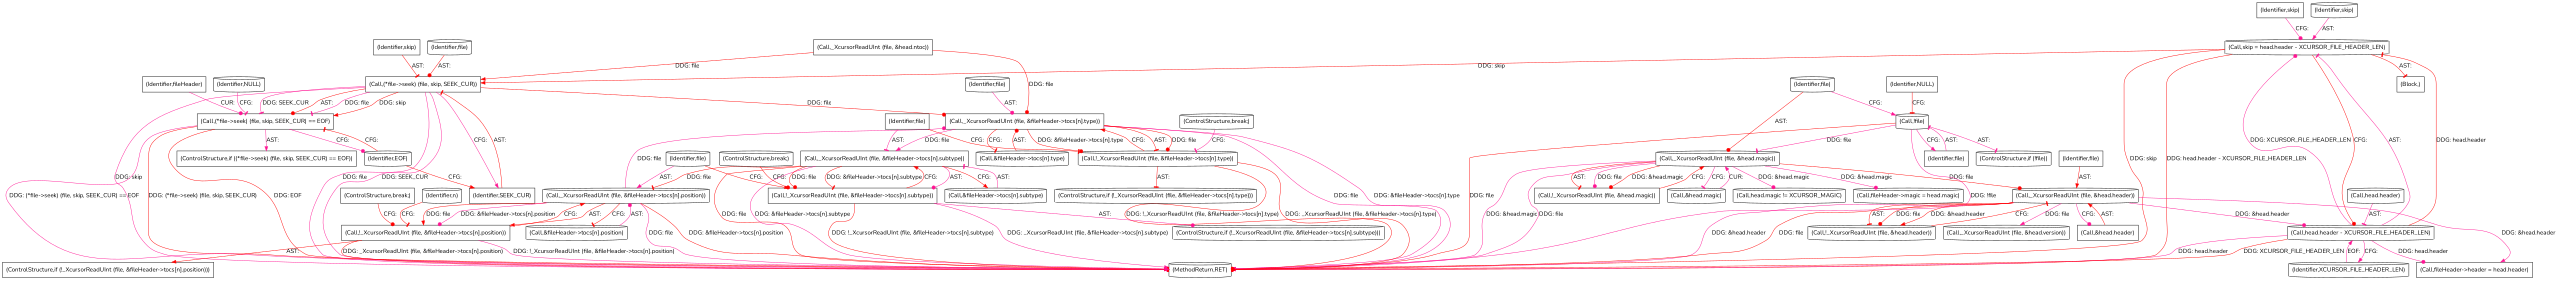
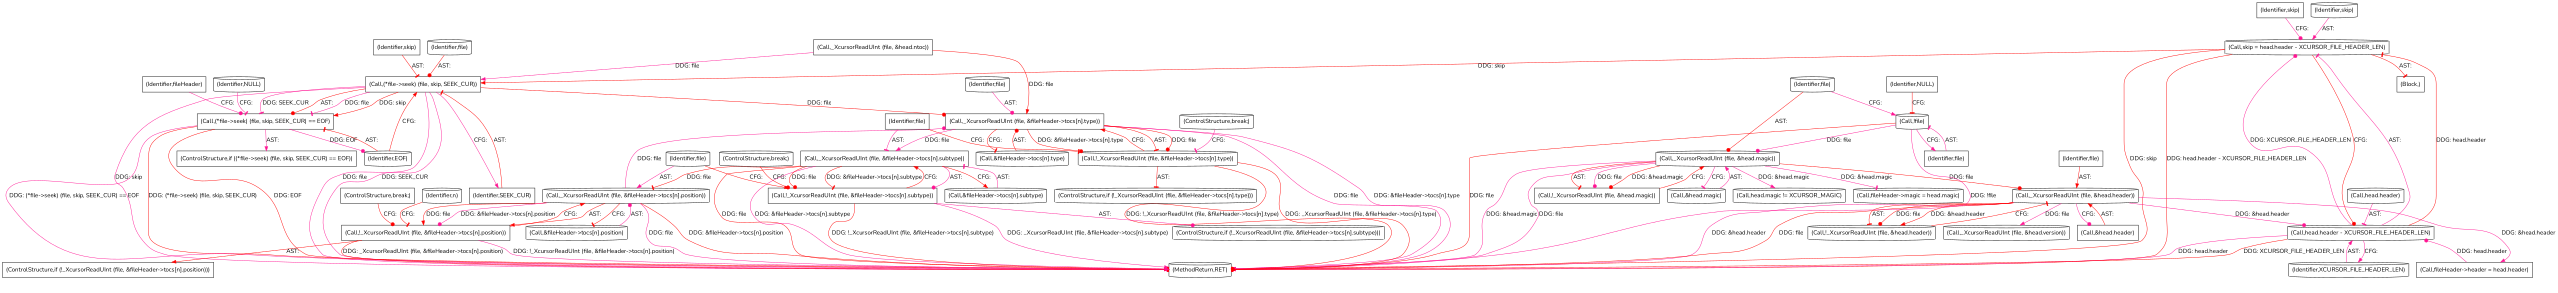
(1001, 57) -> (1001, 57)
(649, 66) -> (649, 66)
(229, 103) -> (229, 103)
(1828, 138) -> (1828, 138)
(344, 140) -> (344, 140)
(372, 140) -> (372, 140)
(2014, 159) -> none
(1752, 176) -> (1752, 176)
(1820, 176) -> (1820, 176)
(438, 177) -> (399, 122)
(1737, 177) -> (1737, 177)
(2355, 251) -> (2355, 251)
(2395, 253) -> (2449, 248)
